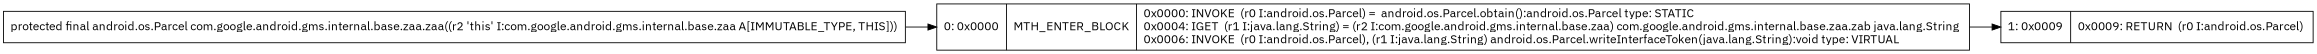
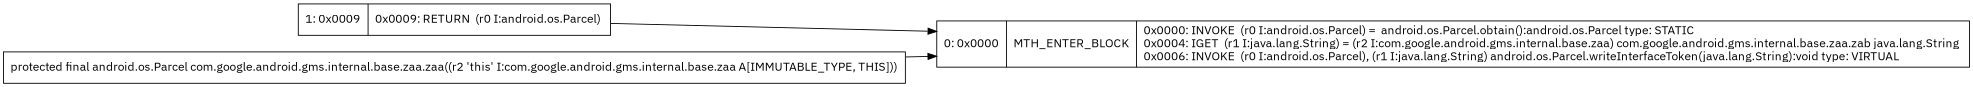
(1981, 27) -> (769, 27)
